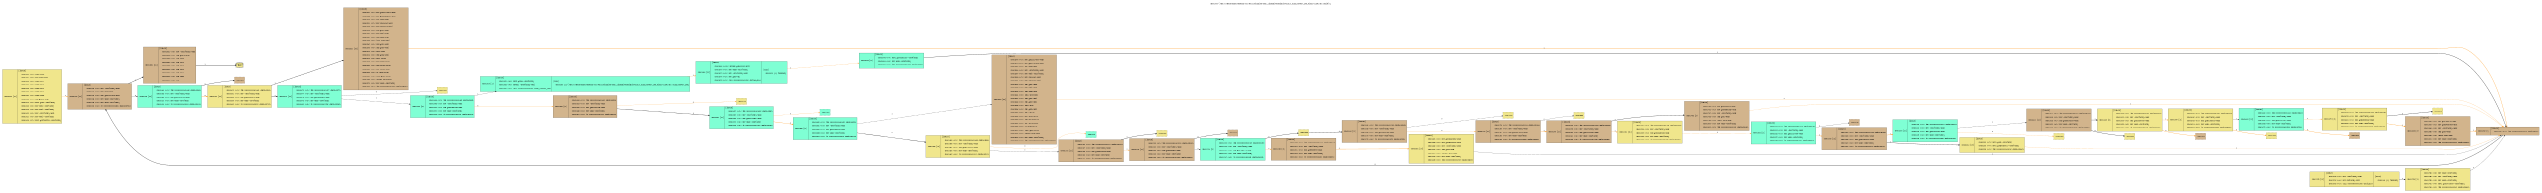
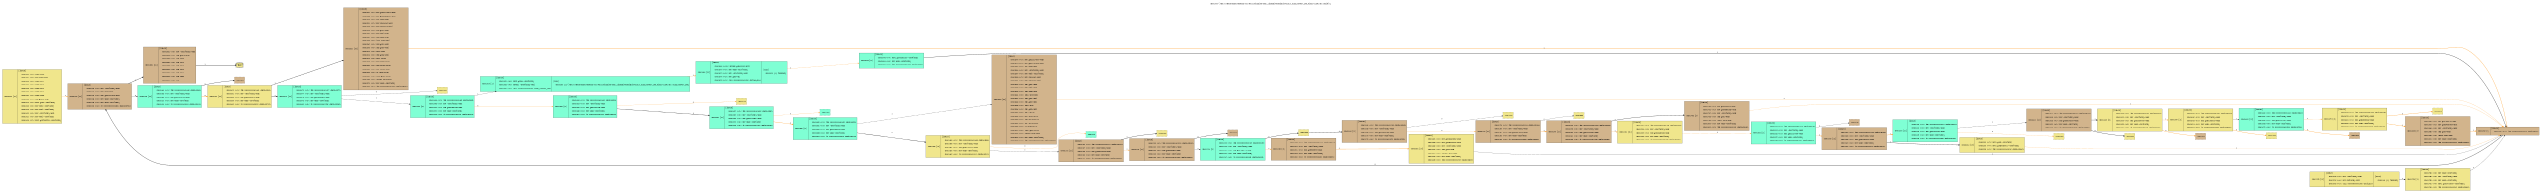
(585, 107) -> (585, 107)
(2409, 114) -> (2409, 114)
